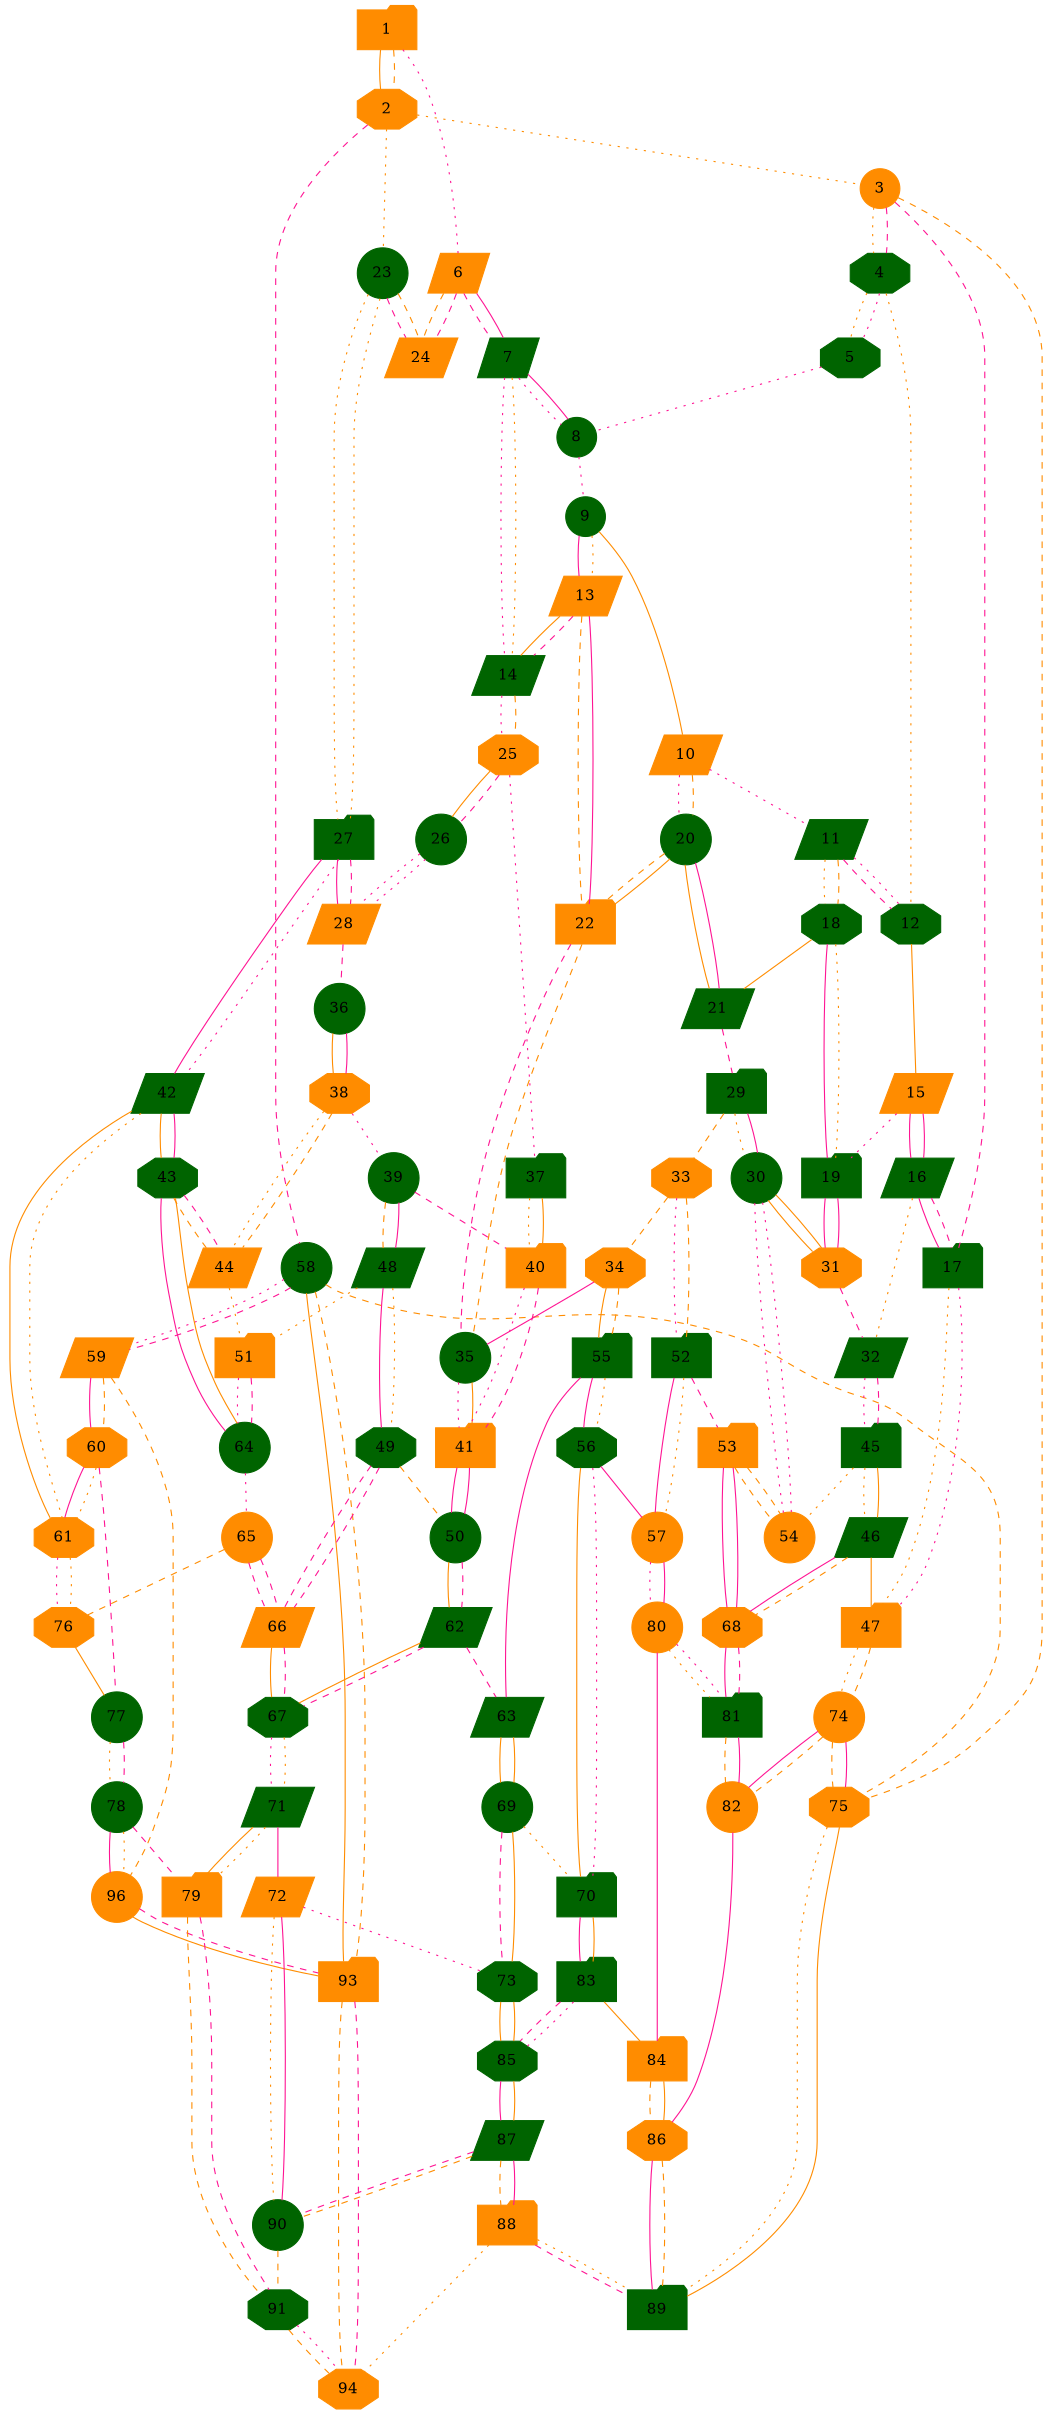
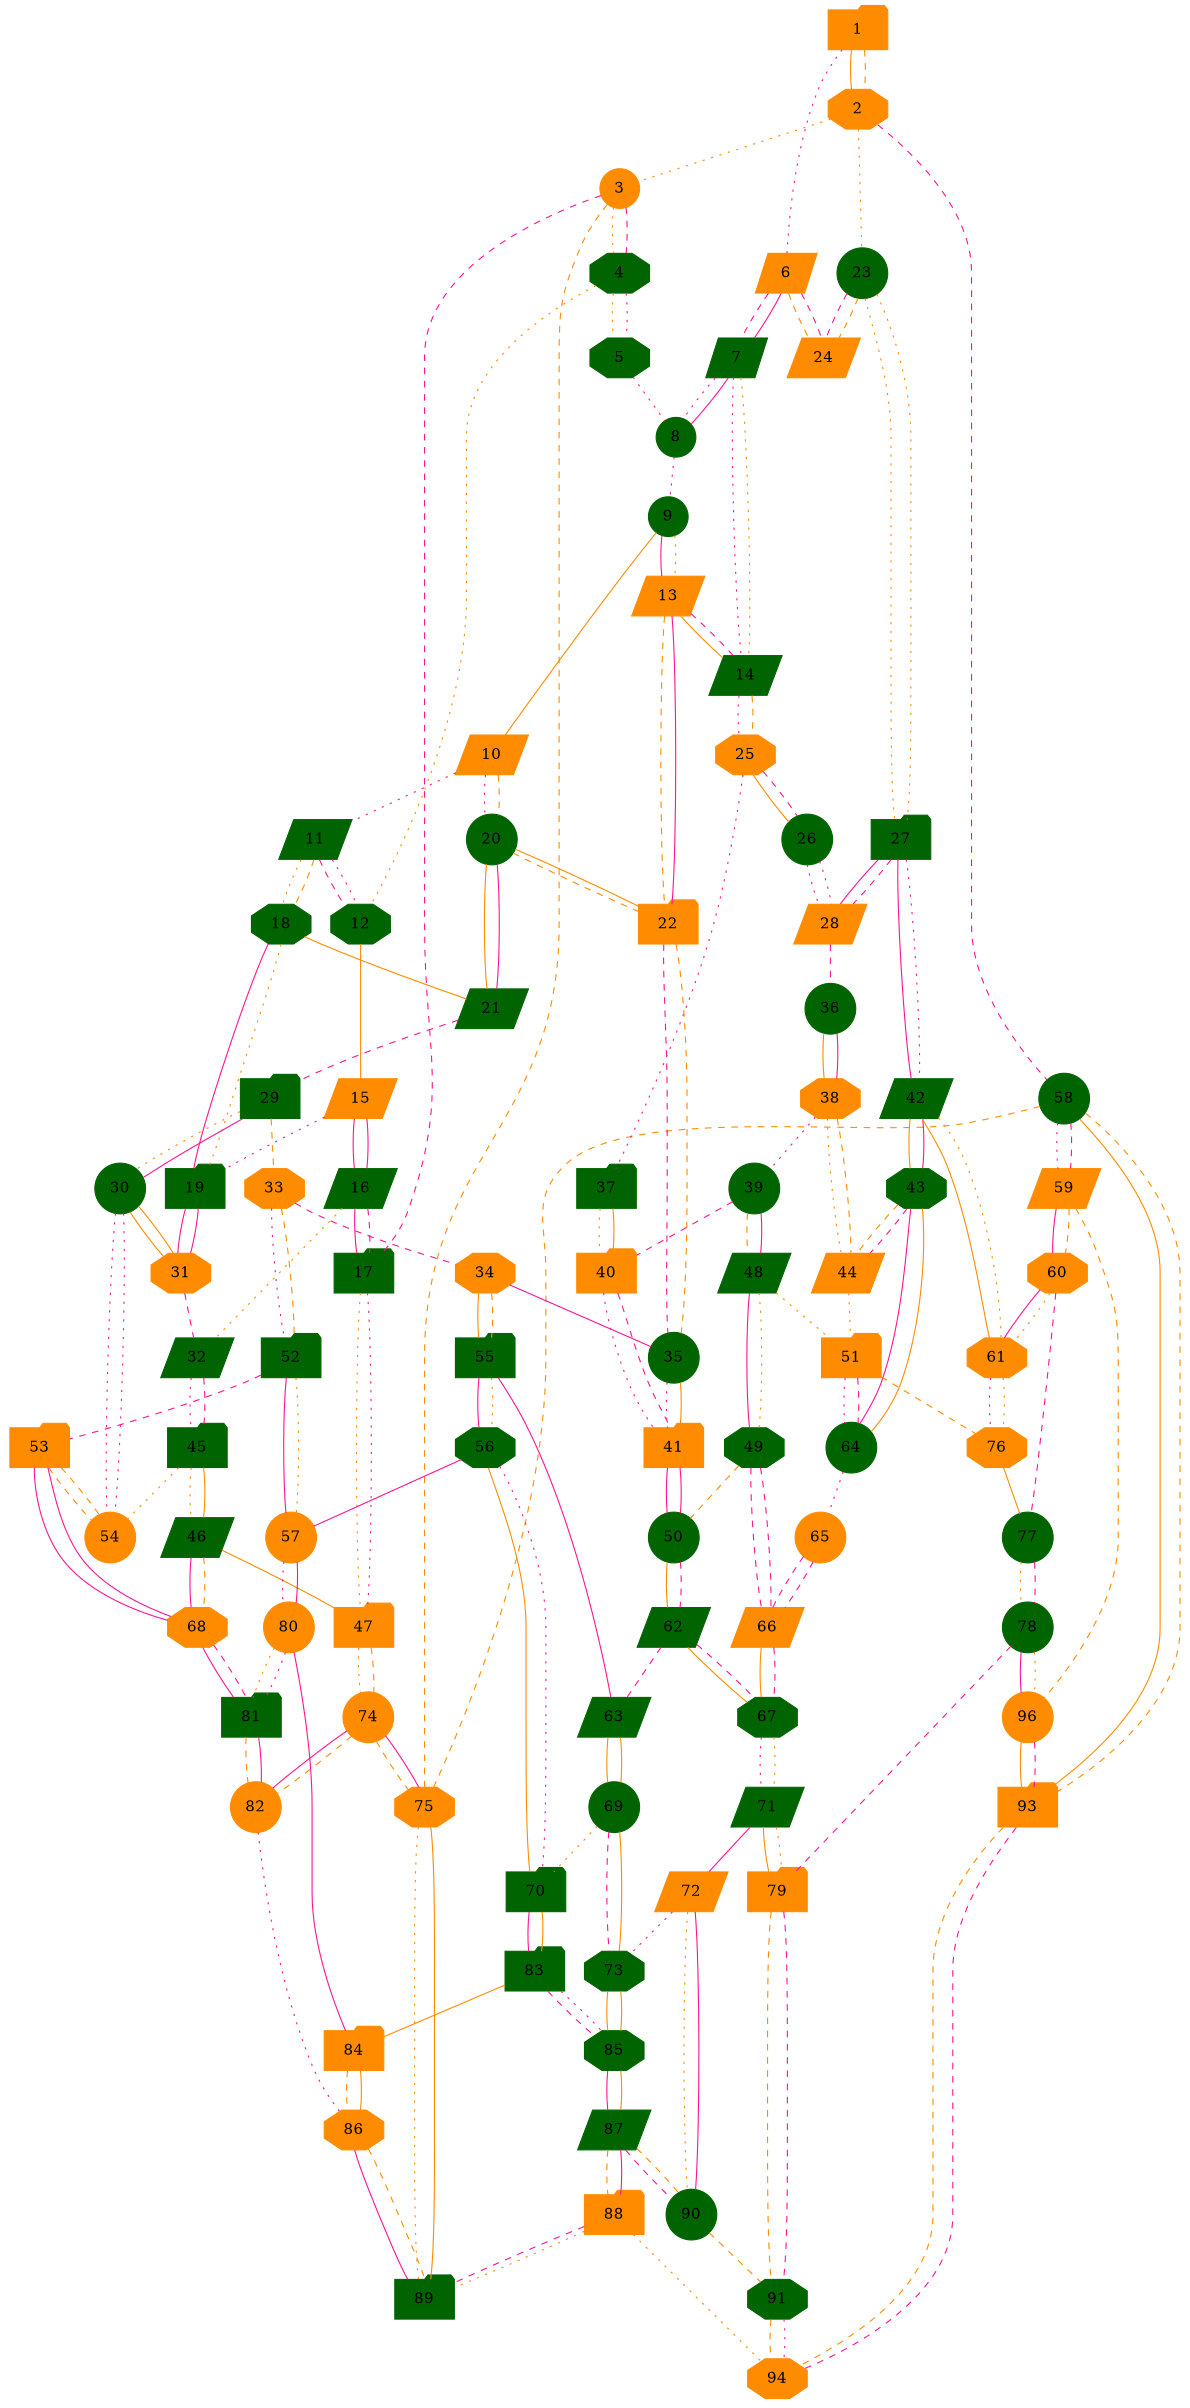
(648, 1223) -> (378, 1239)
(156, 1582) -> (928, 1405)
(722, 1982) -> (284, 1977)
